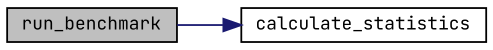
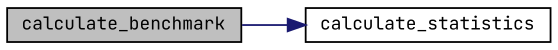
(92, 25) -> (124, 25)
